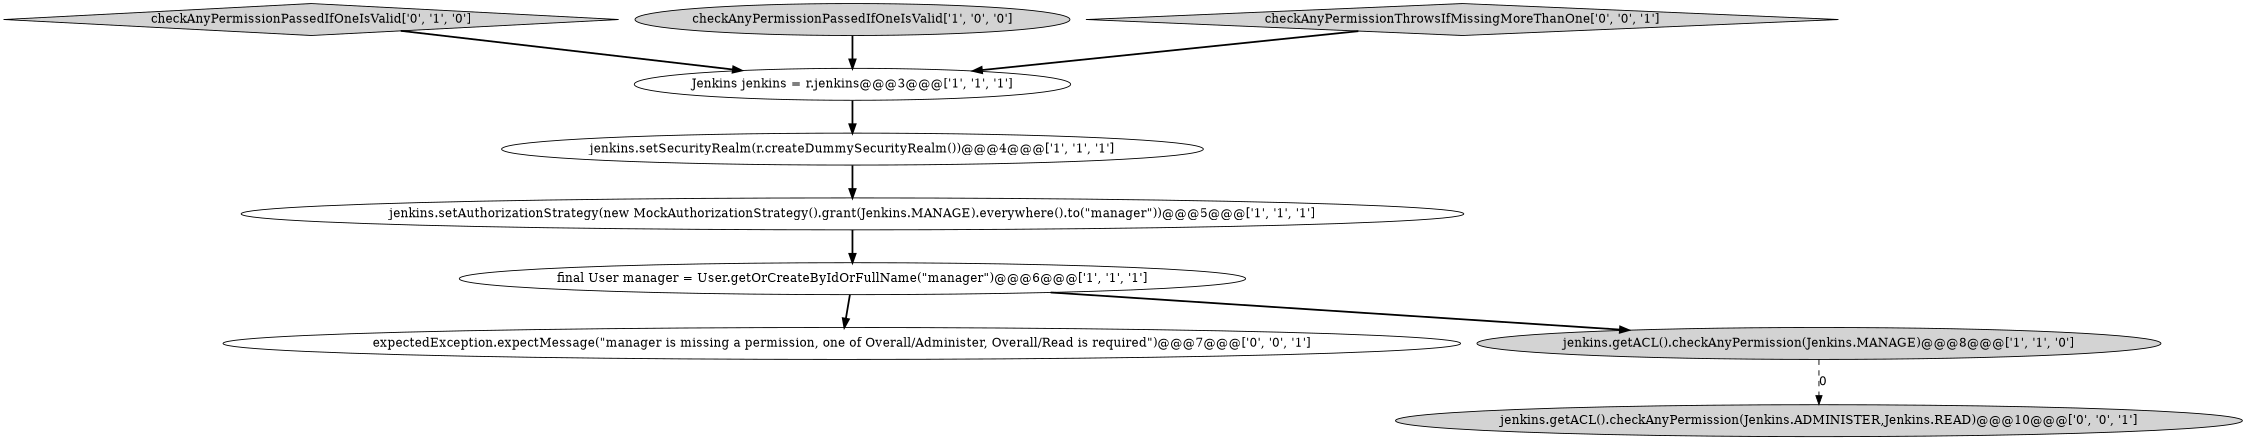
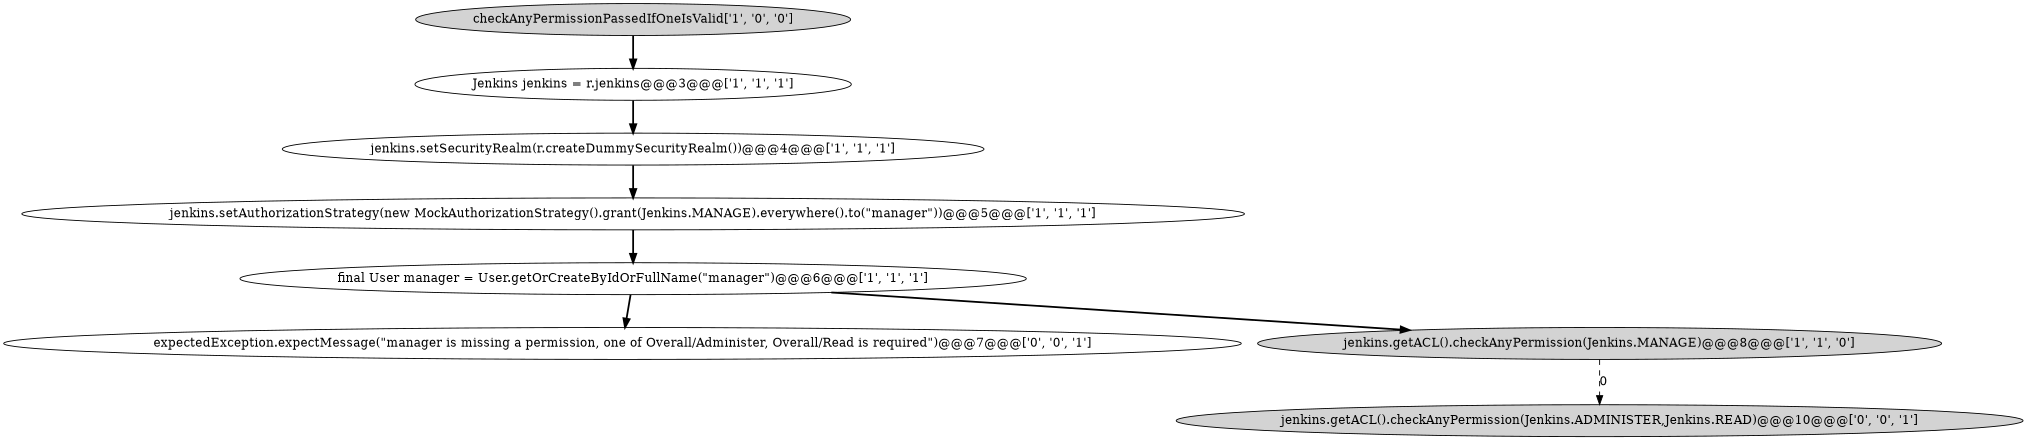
(311, 20) -> none
(1462, 20) -> none
